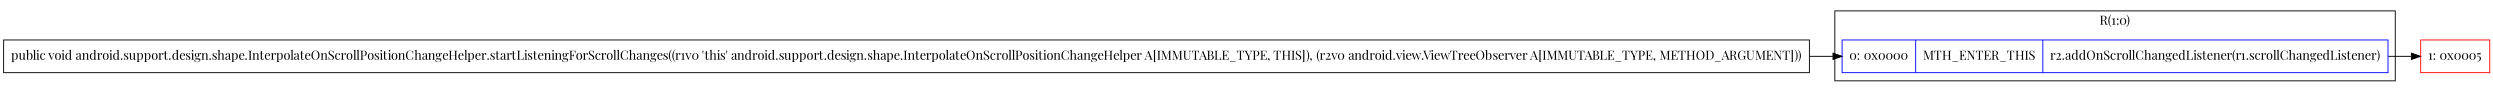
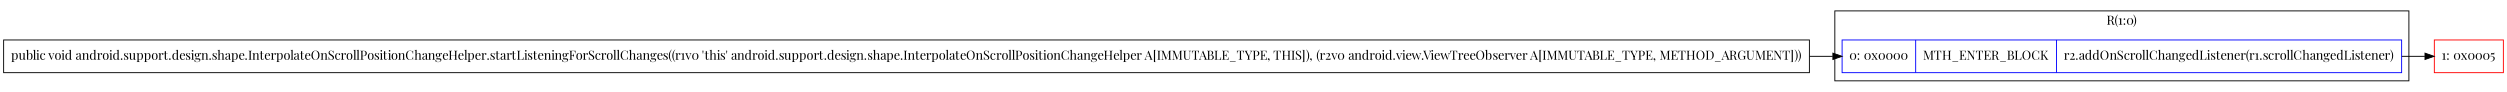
(1979, 56) -> (1986, 56)
